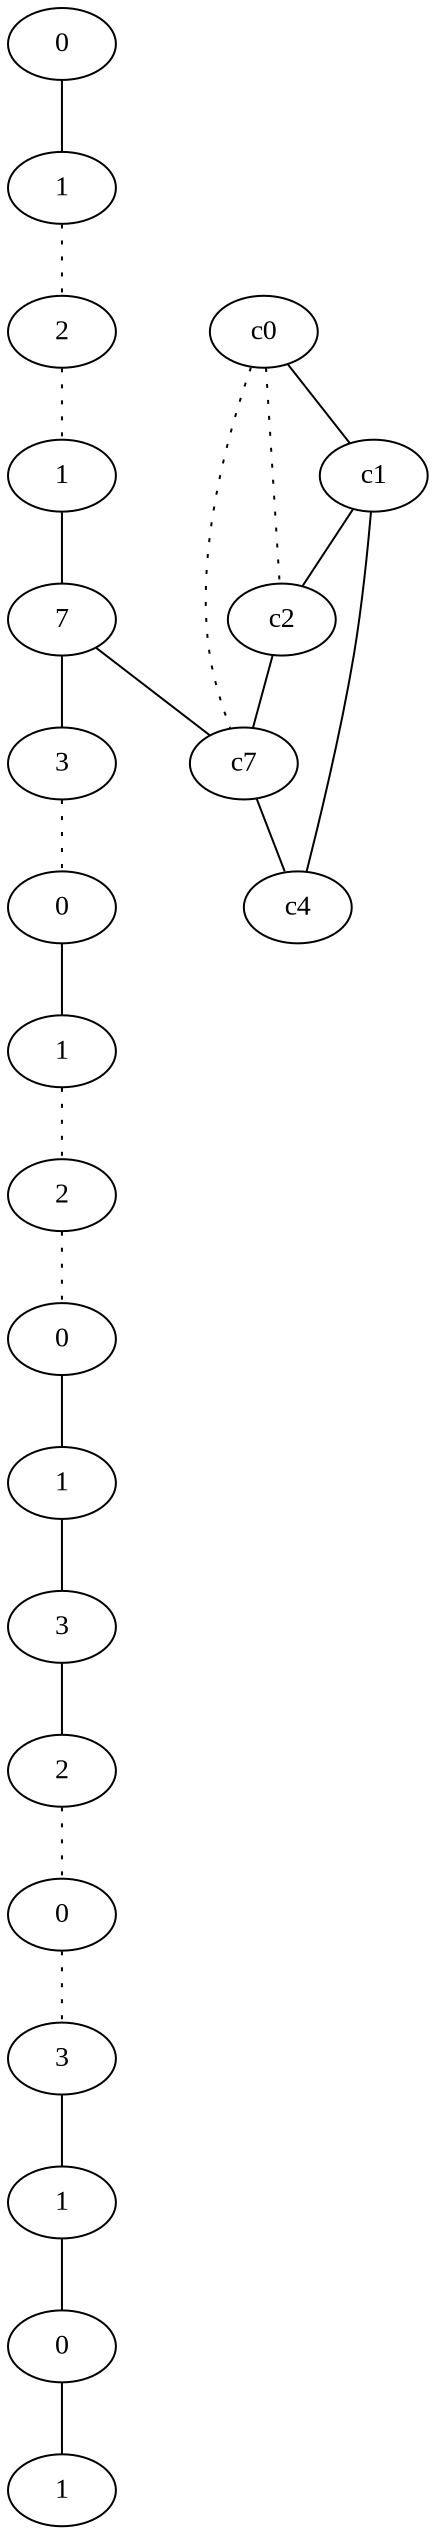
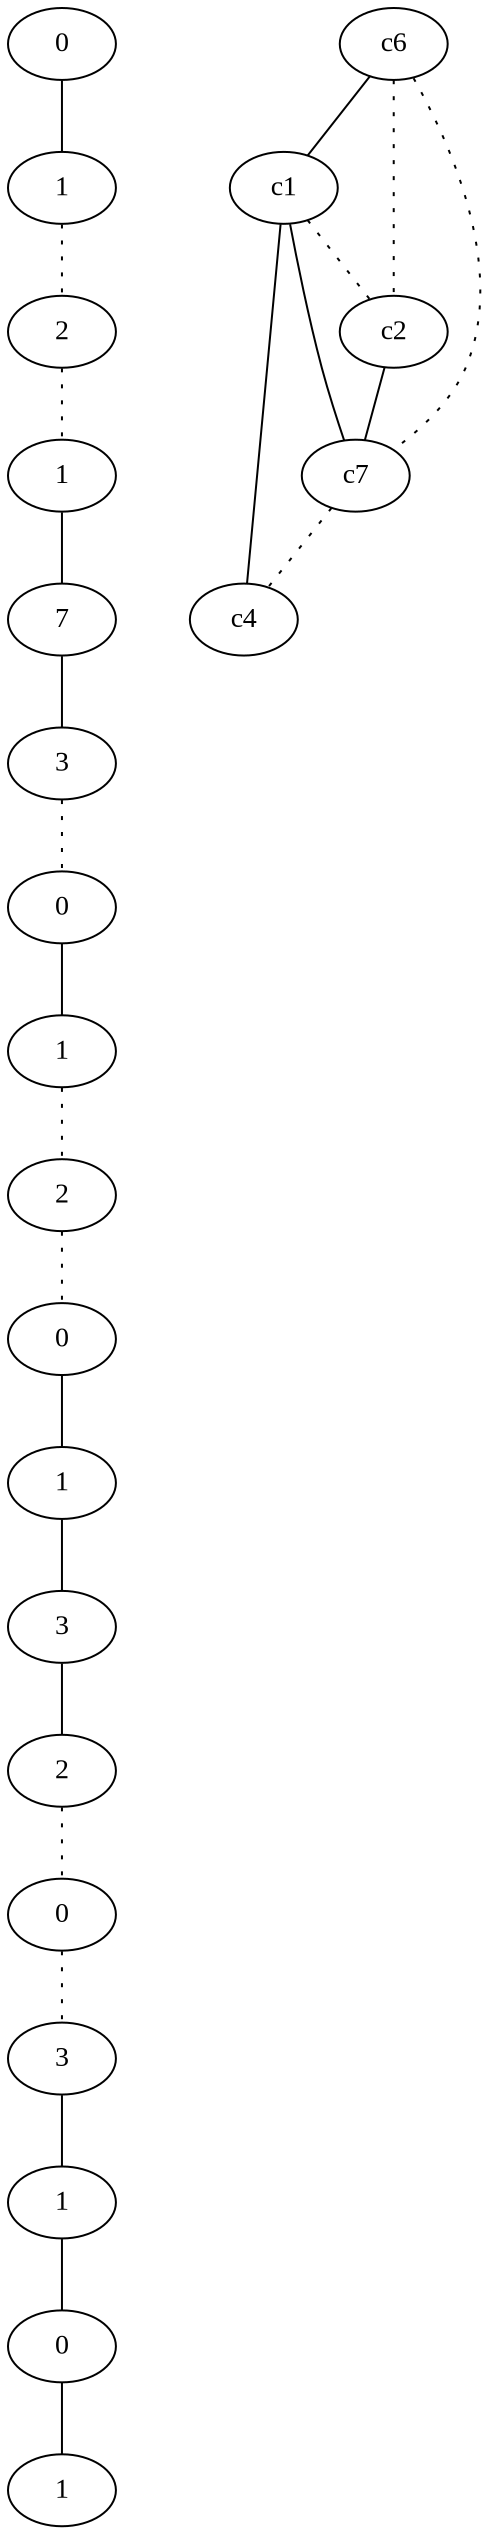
(264, 332) -> (394, 44)
(328, 548) -> (339, 260)
(153, 692) -> (313, 333)
(271, 835) -> (300, 548)
